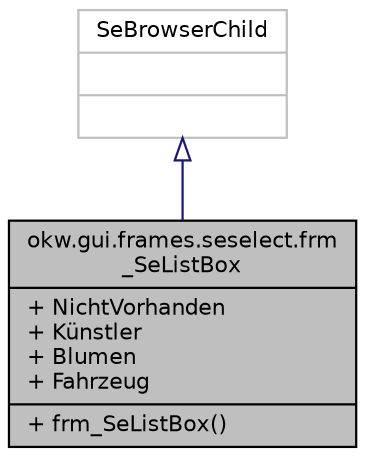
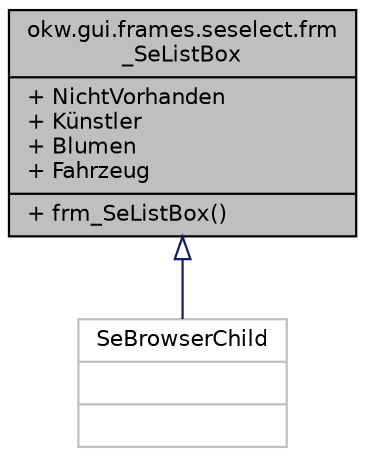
(183, 190) -> (183, 289)
